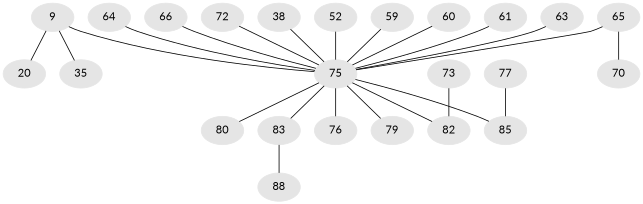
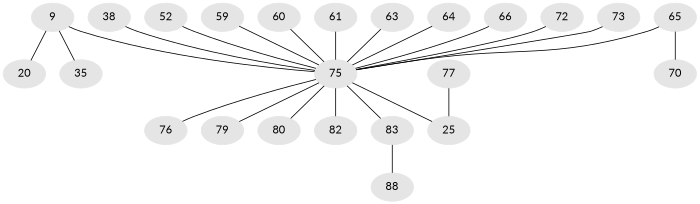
(449, 101) -> (492, 48)
(505, 130) -> (449, 130)
